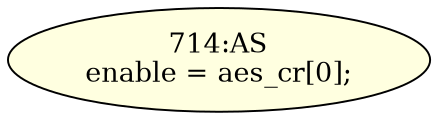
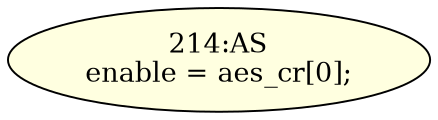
(219, 60) -> (219, 60)
